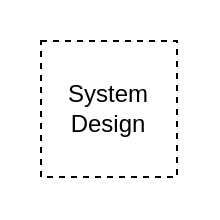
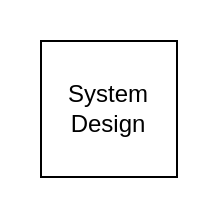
(109, 109) -> (109, 109)
